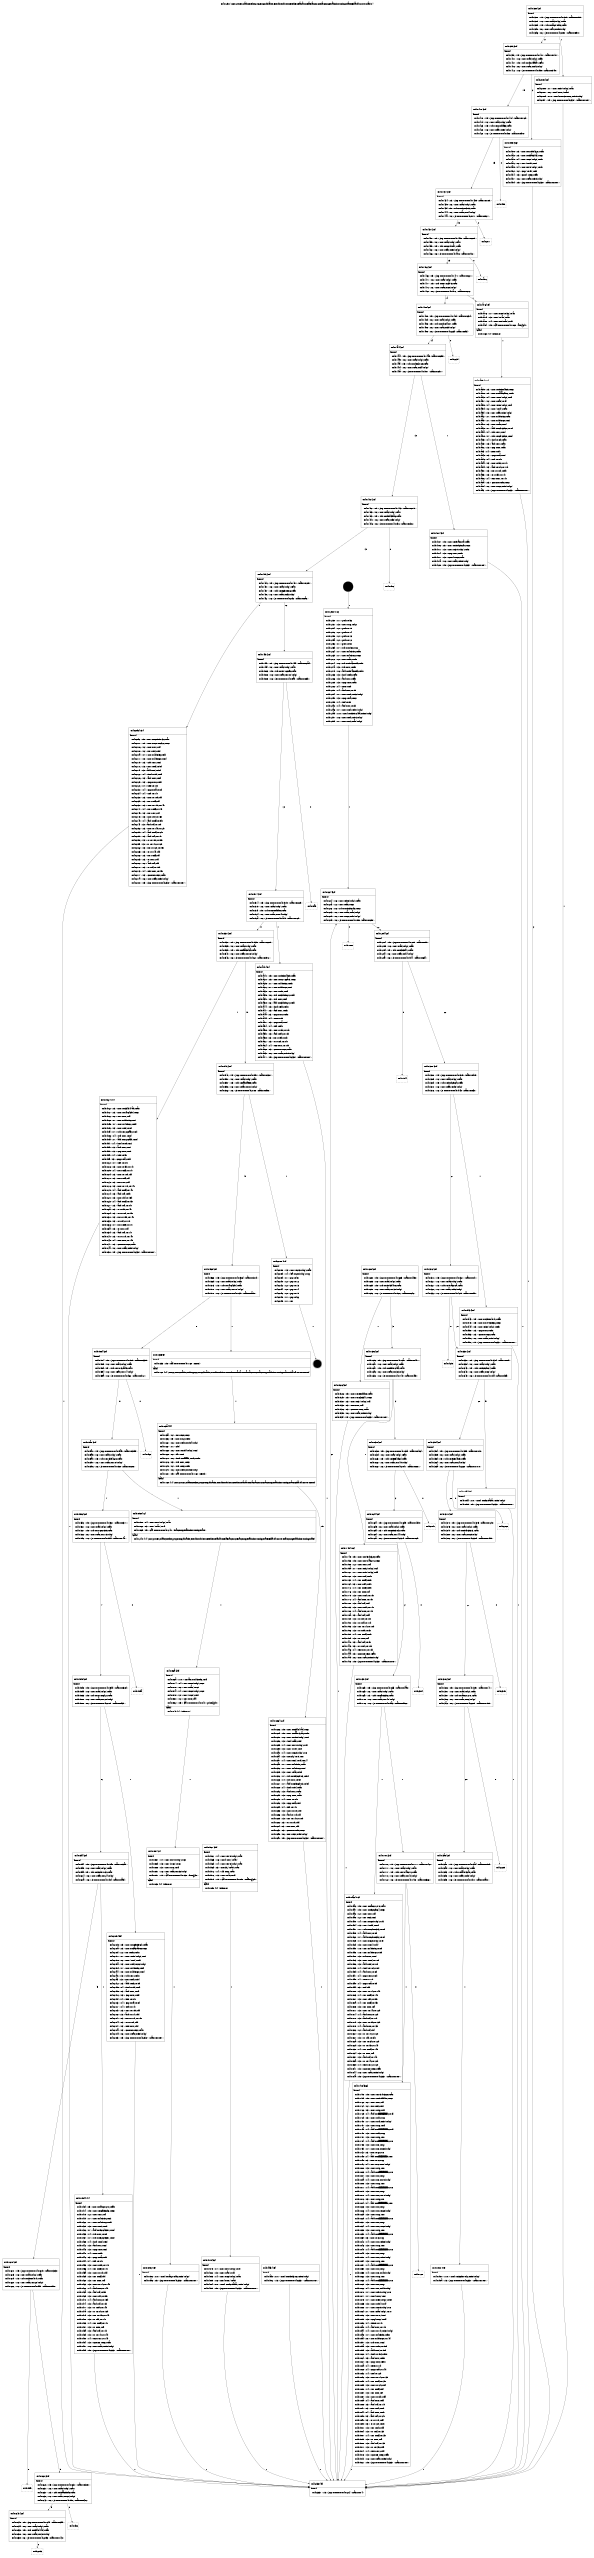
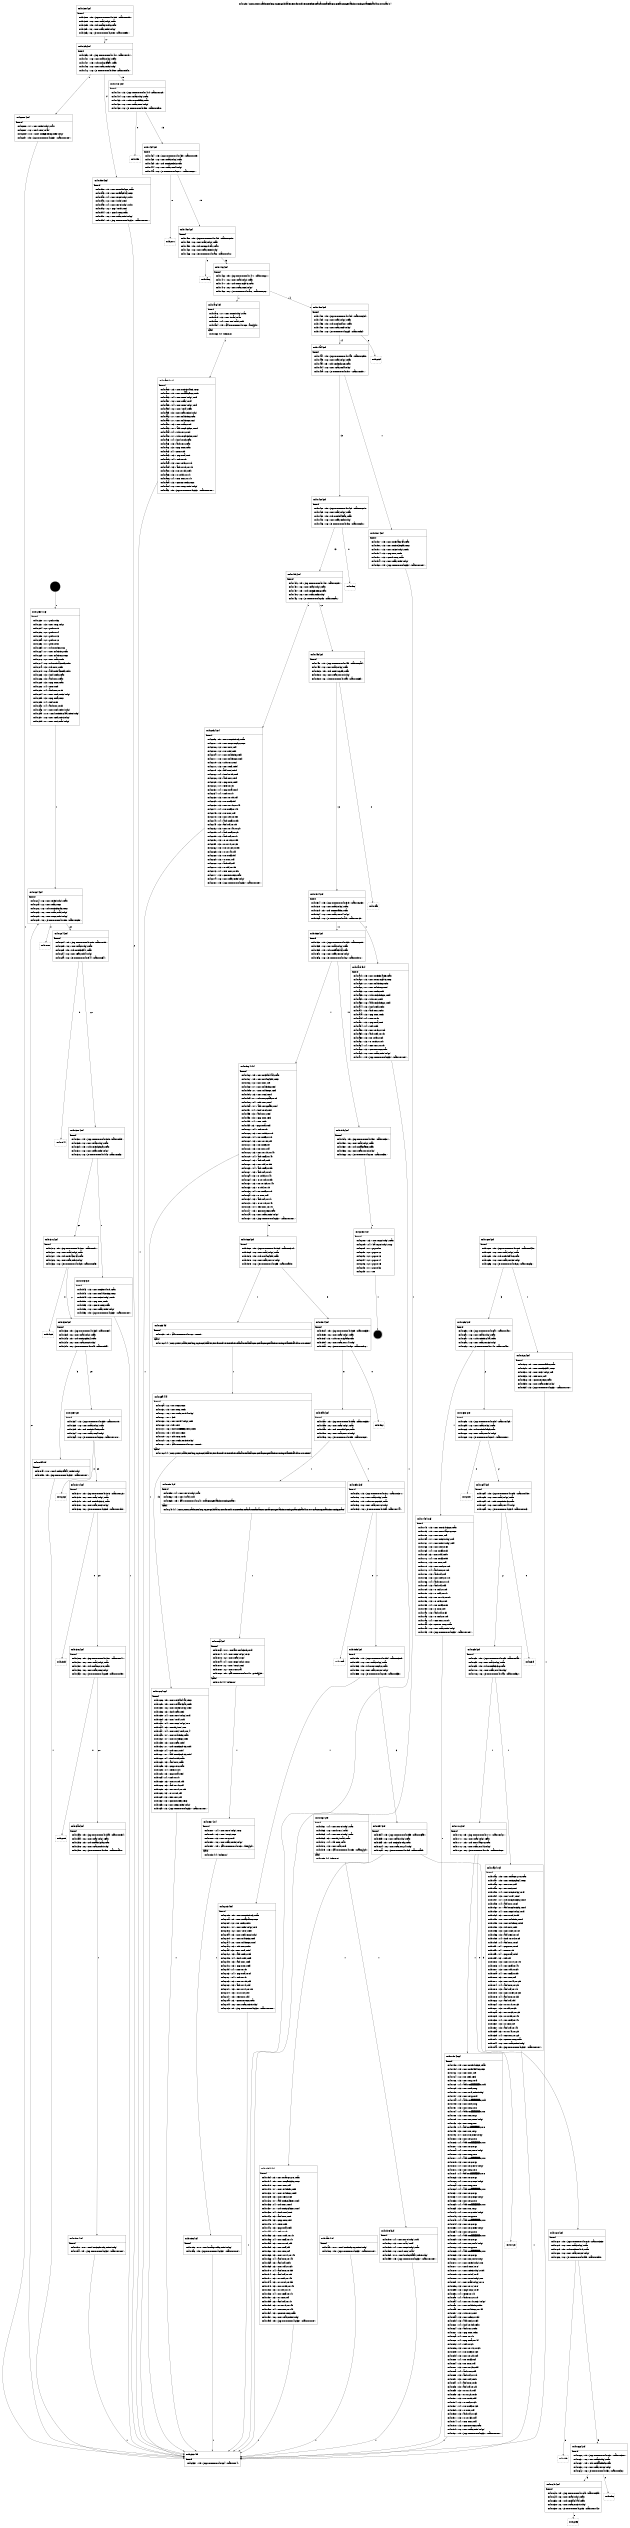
(562, 56) -> (74, 94)
(238, 1179) -> (268, 1229)
